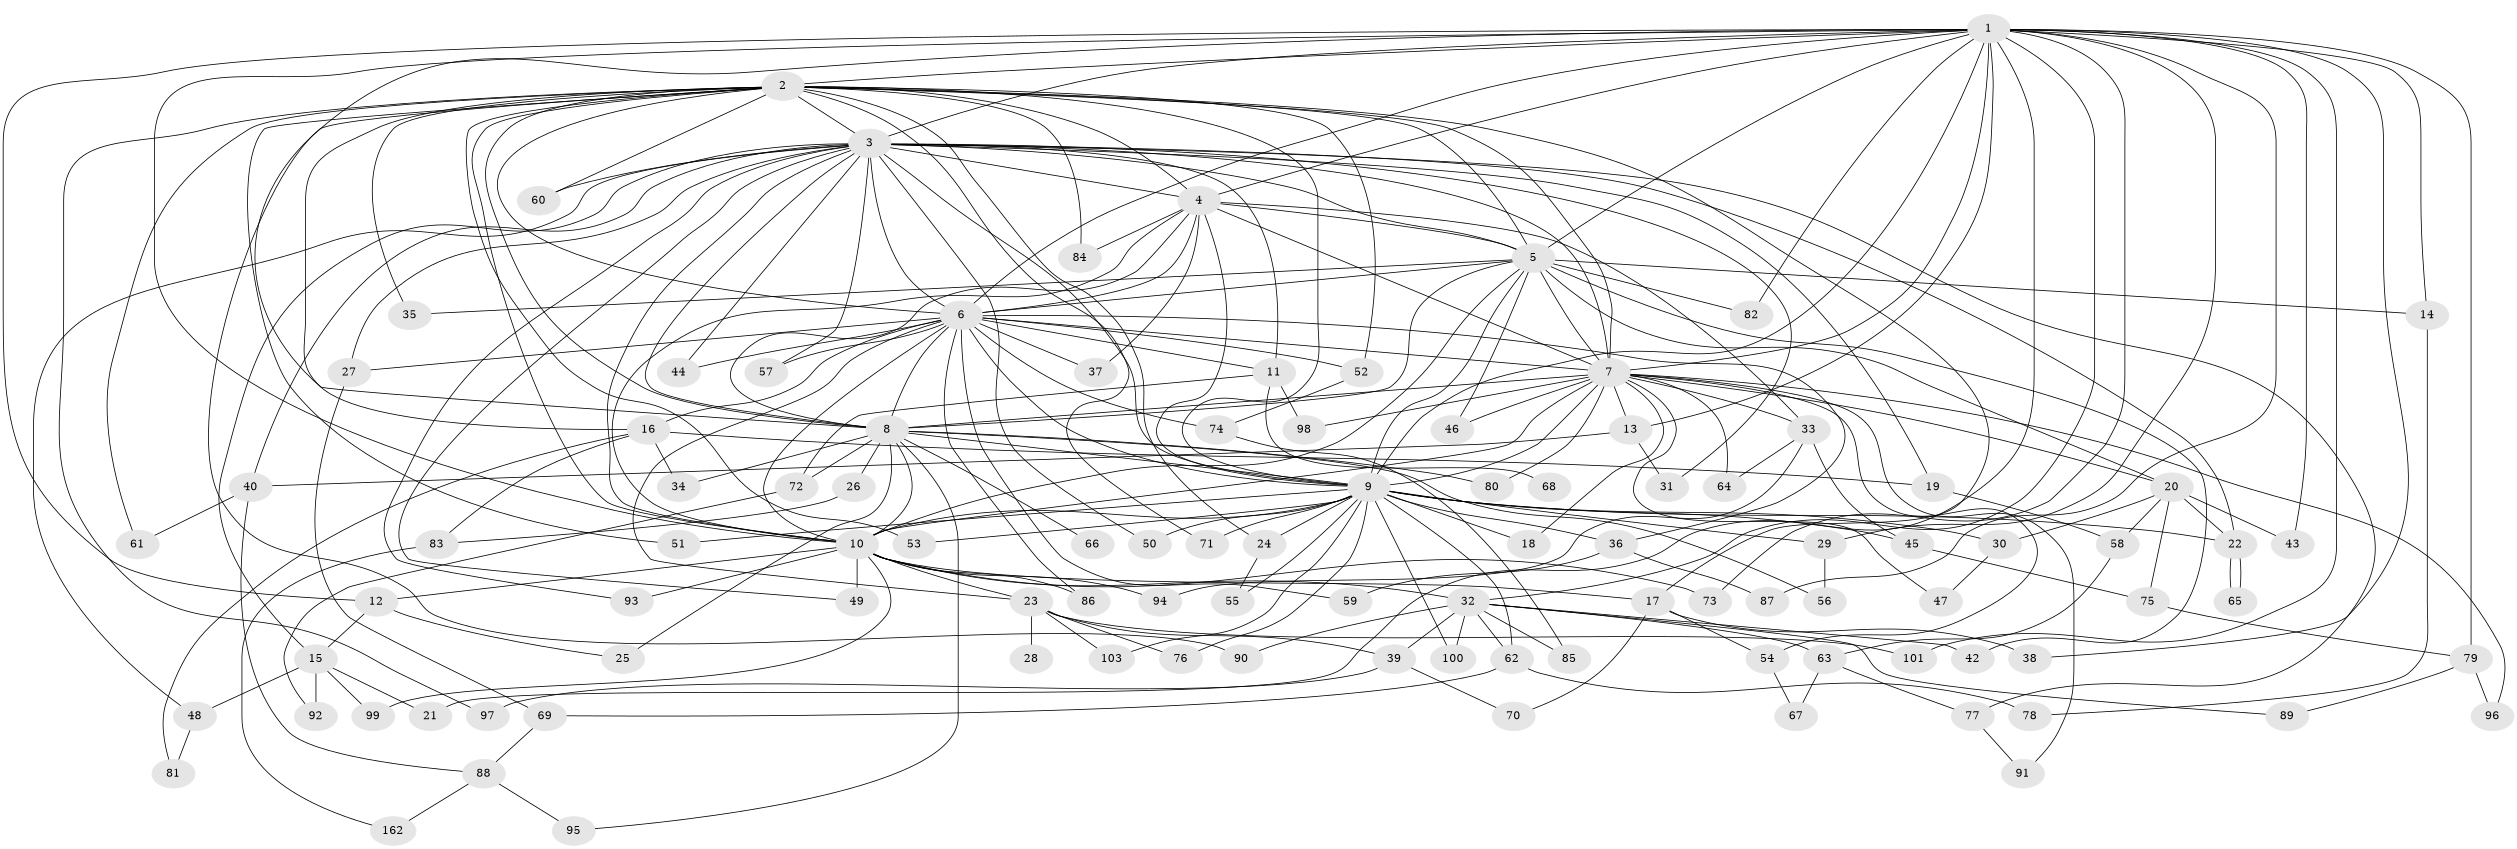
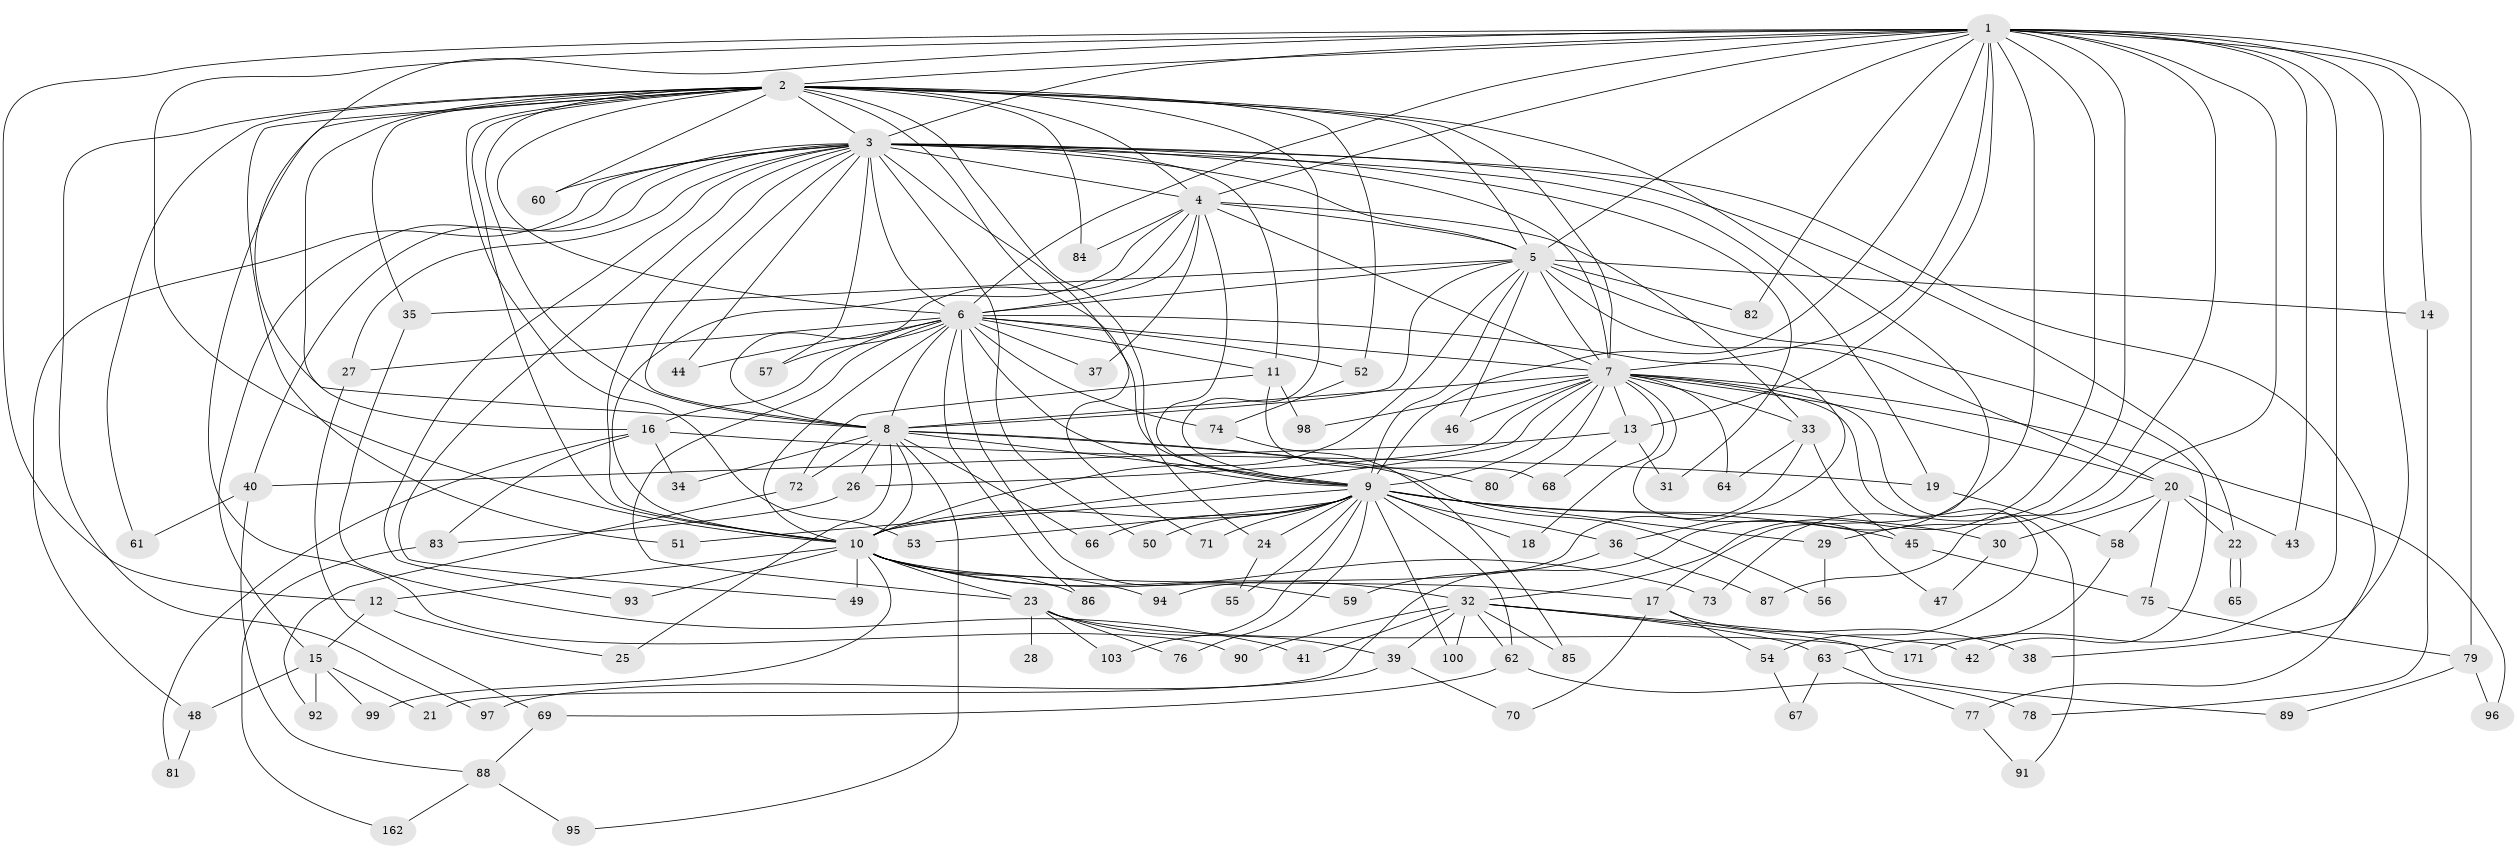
none -> (1590, 459)
none -> (1280, 467)
(1802, 515) -> (1230, 515)
none -> (1304, 659)
(1914, 659) -> (1914, 659)
